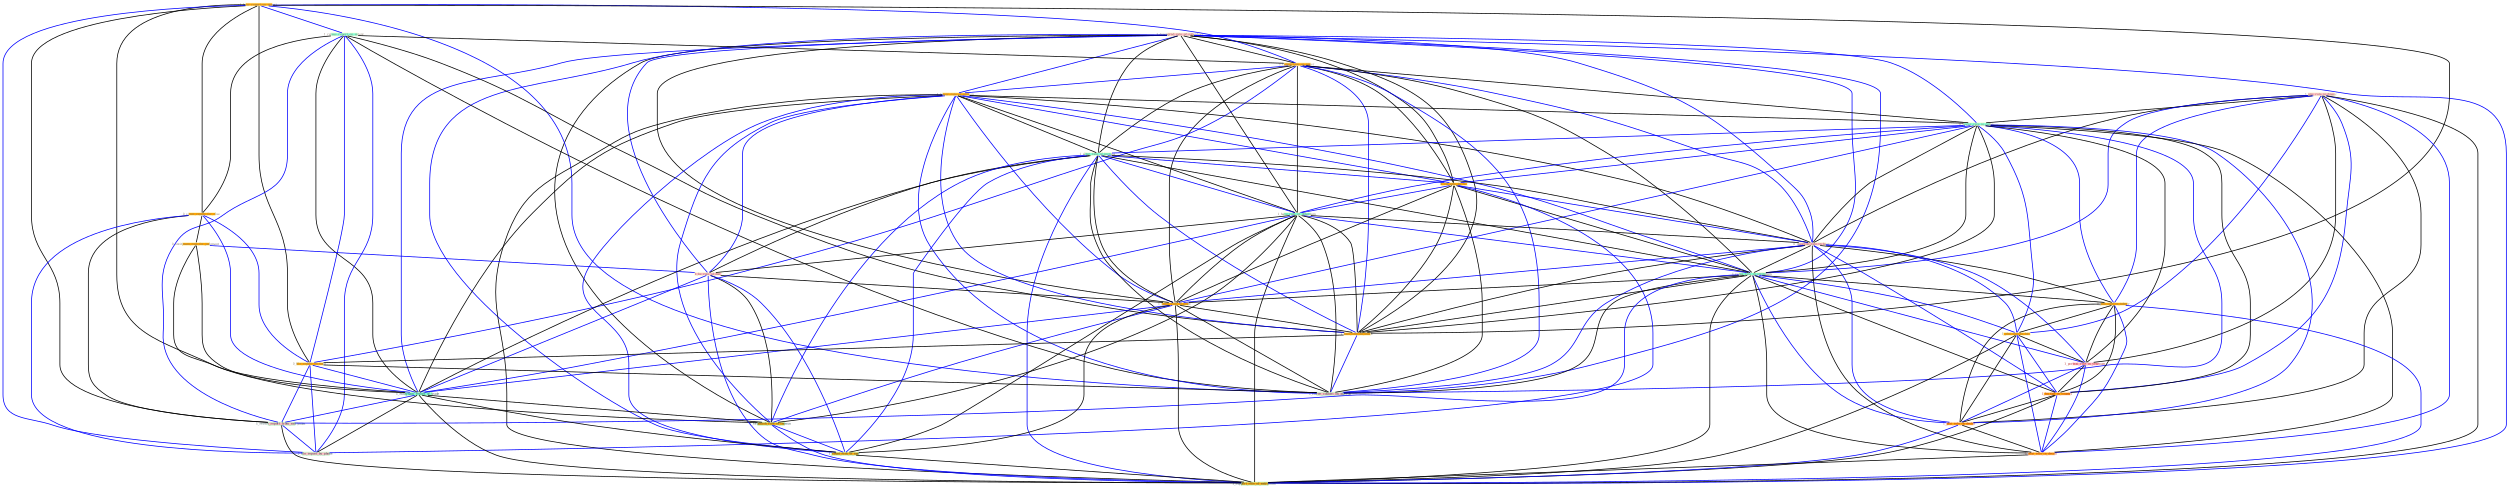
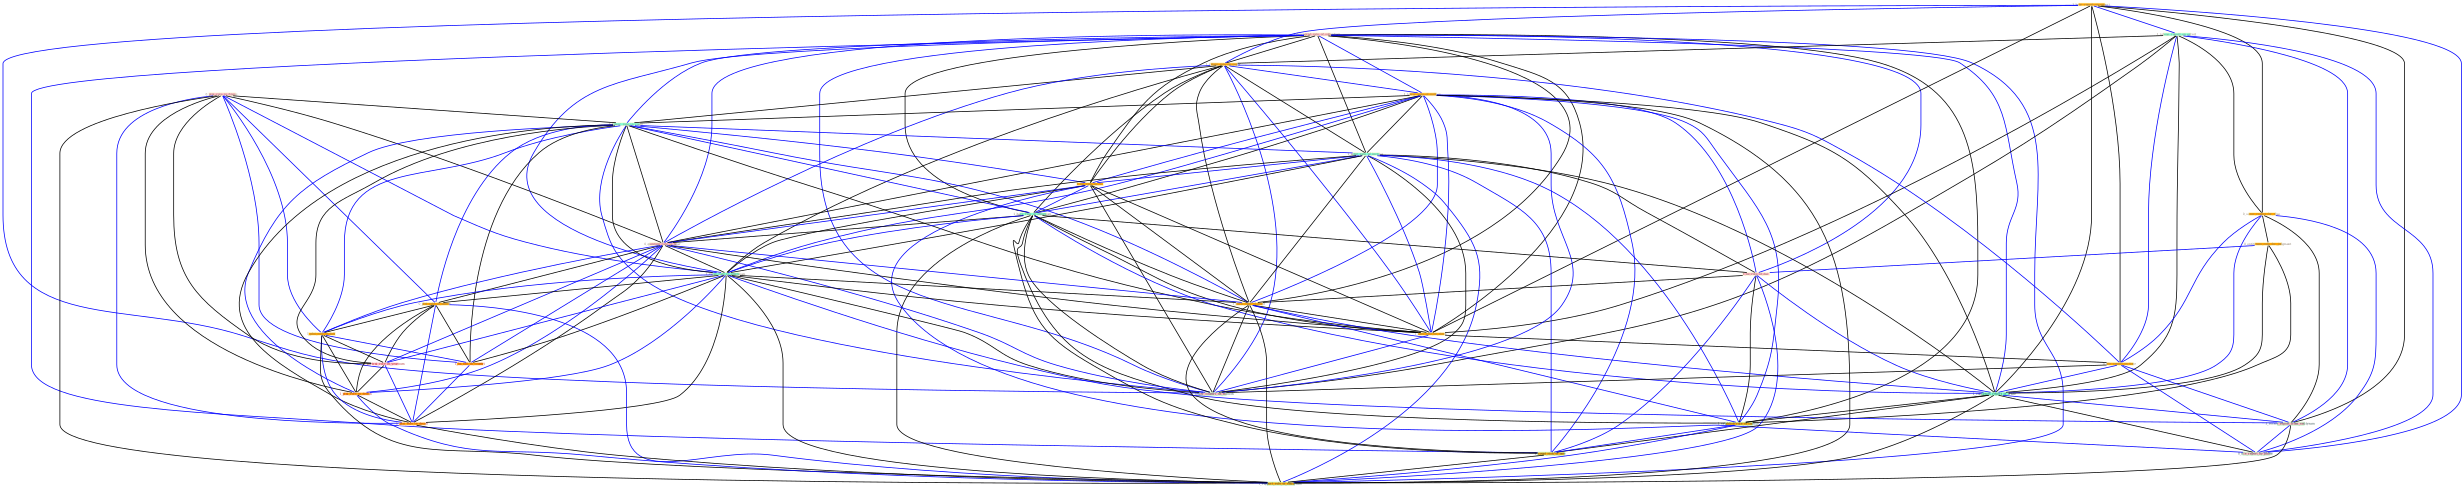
(2071, 379) -> none
(2023, 394) -> (371, 379)
(2009, 409) -> none
(1667, 471) -> none
